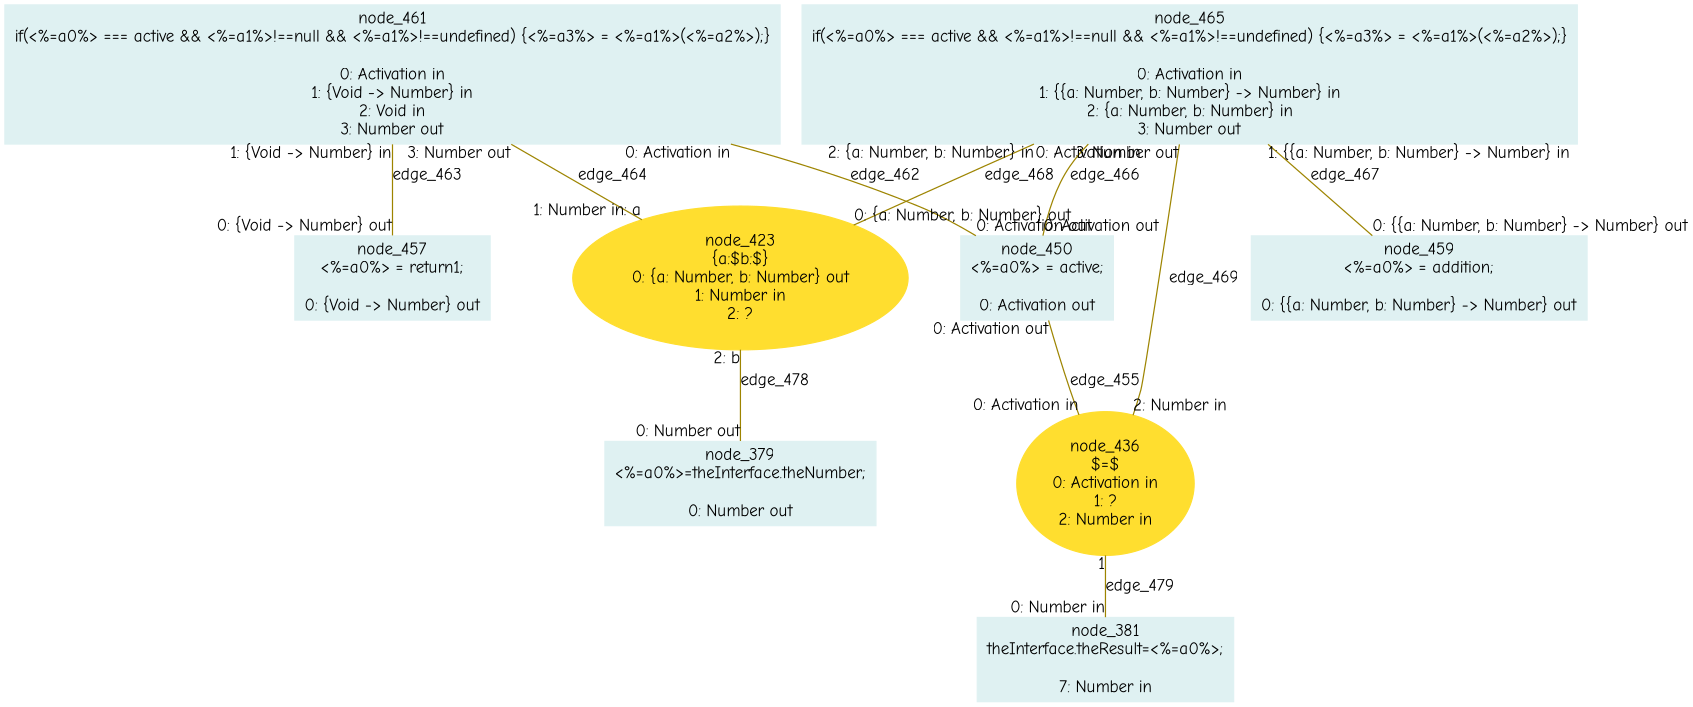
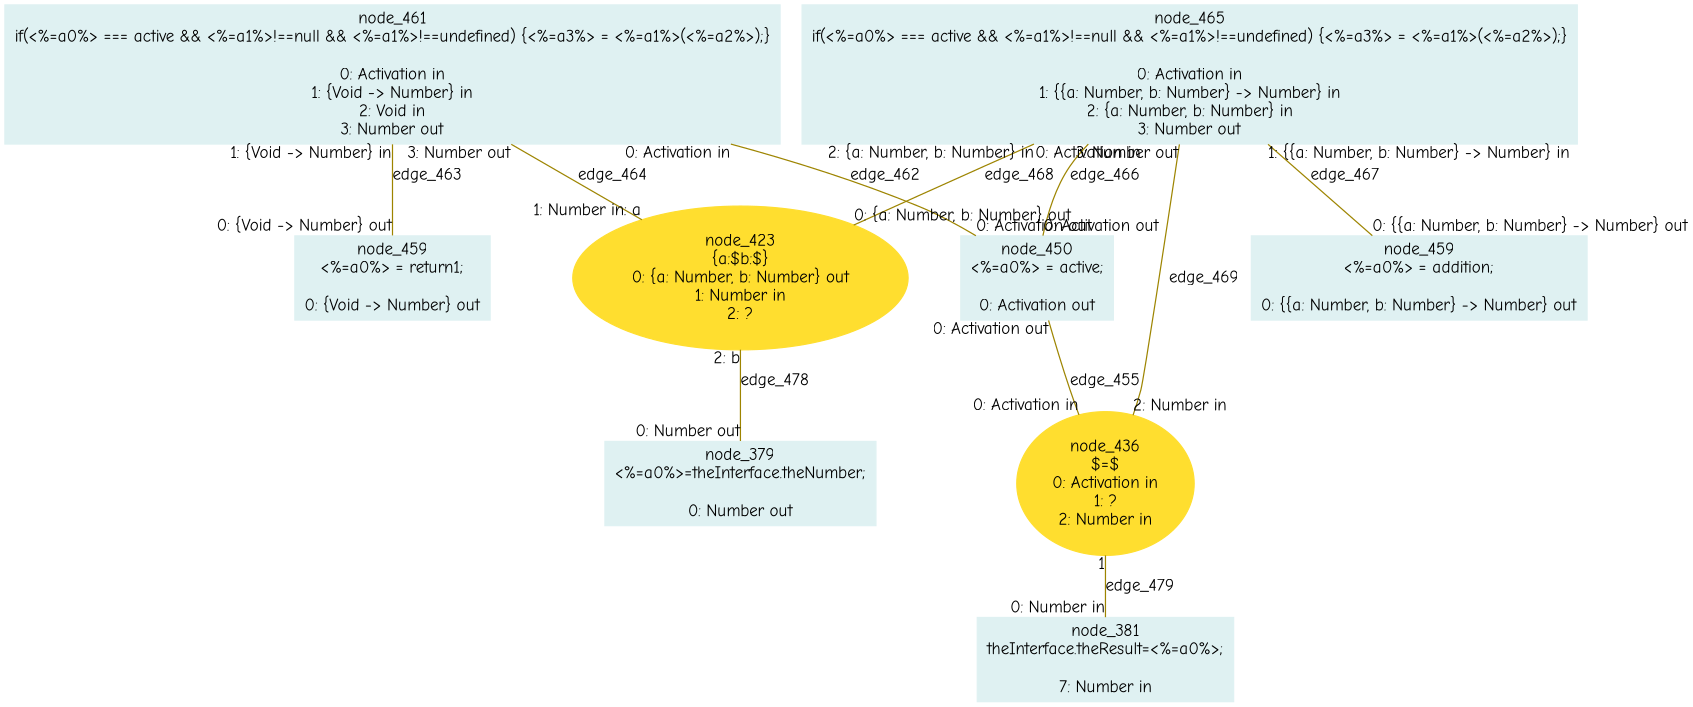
(392, 278) -> (392, 278)
